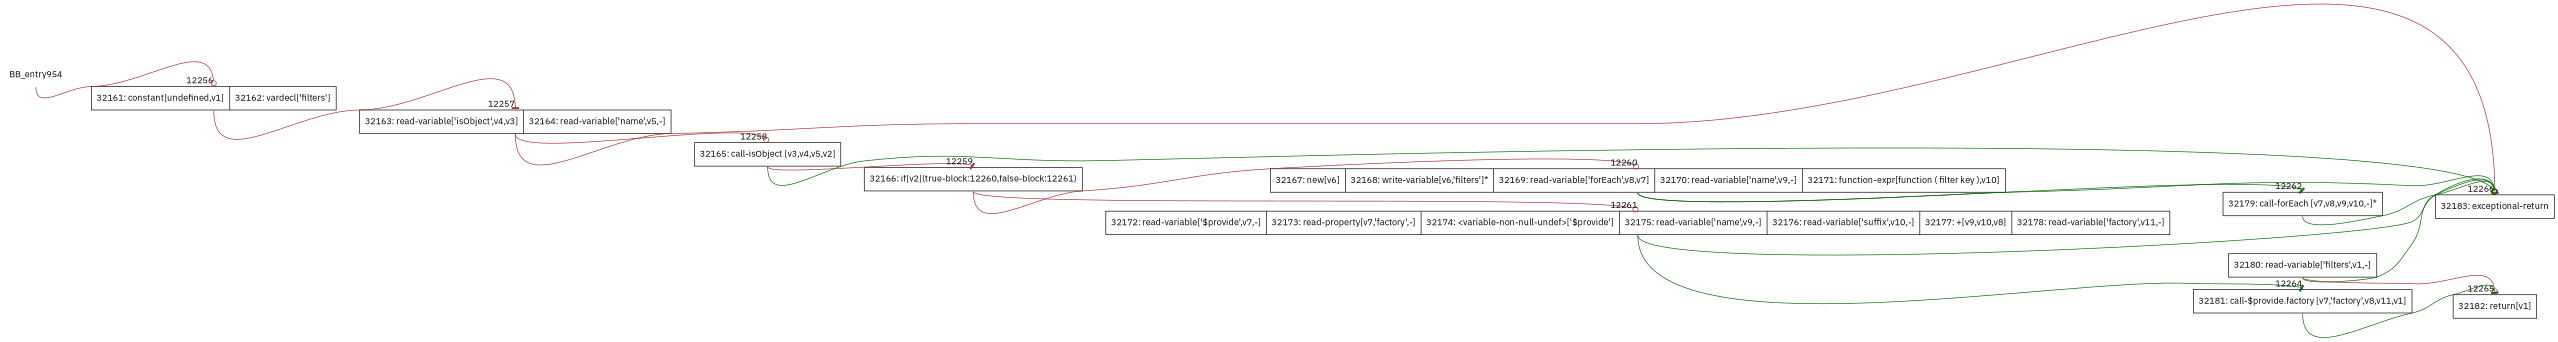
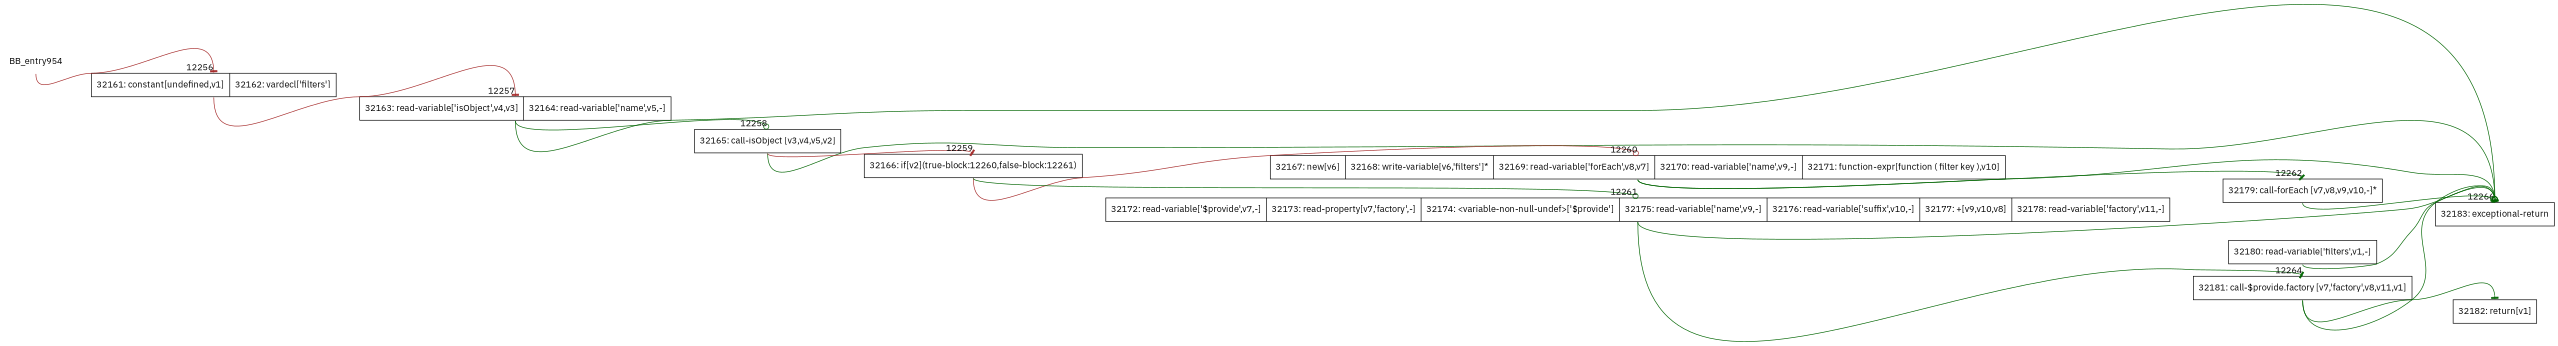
(127, 80) -> (128, 67)
(1557, 124) -> (1558, 110)
(614, 140) -> (614, 127)
(2286, 183) -> (2160, 168)
(1303, 201) -> (1303, 188)
(2402, 283) -> none
none -> (2423, 284)
